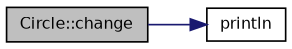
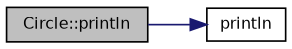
(77, 25) -> (77, 25)
